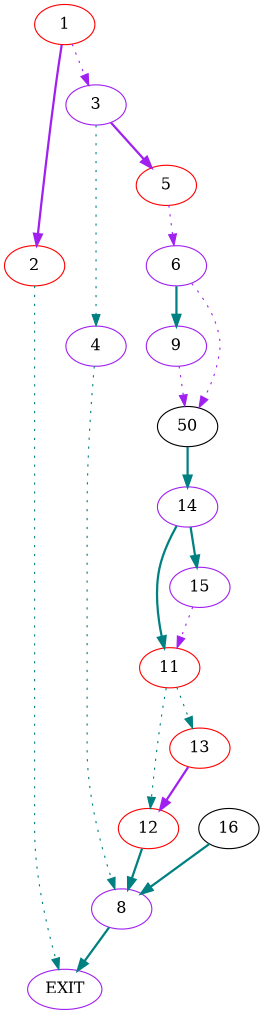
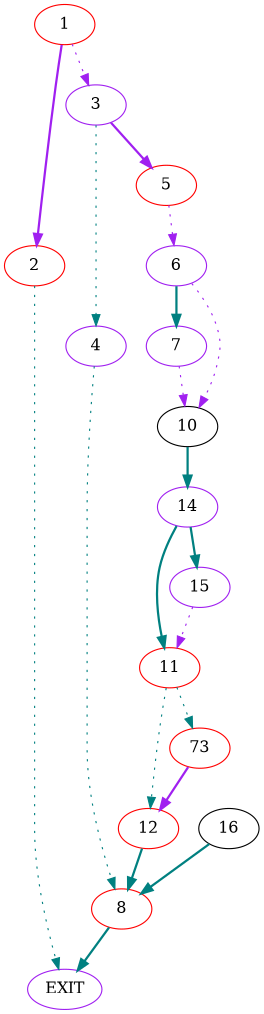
(176, 346) -> (176, 346)
(188, 427) -> (188, 427)
(200, 748) -> (200, 748)
(122, 909) -> (122, 909)
